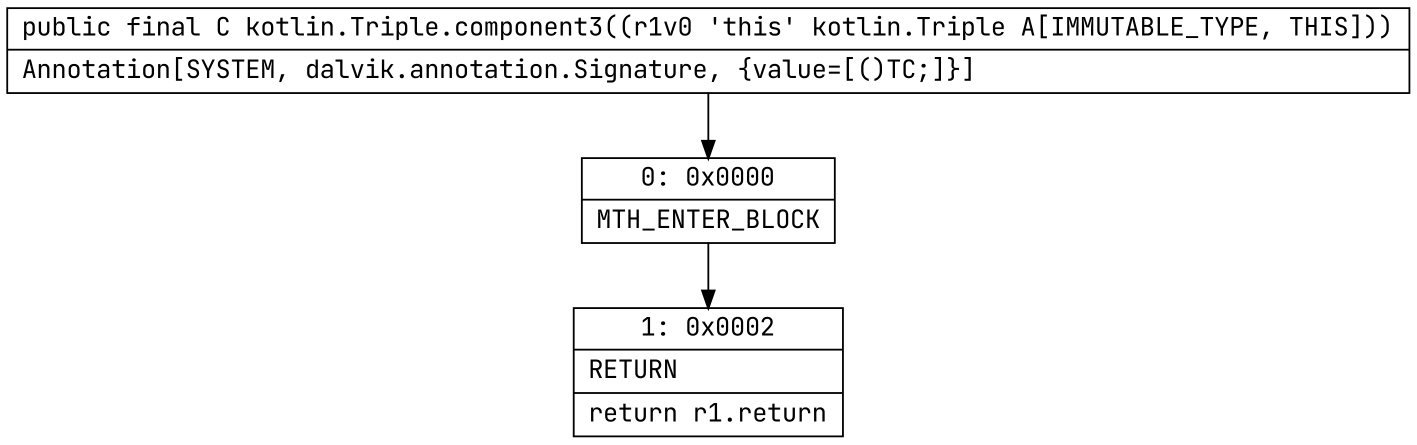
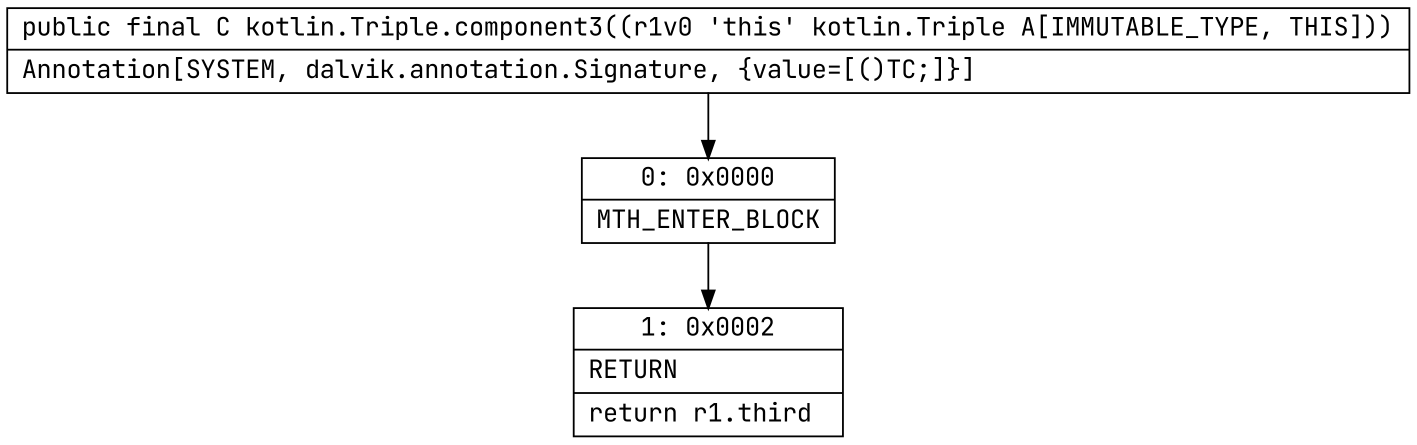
(708, 414) -> (700, 414)
